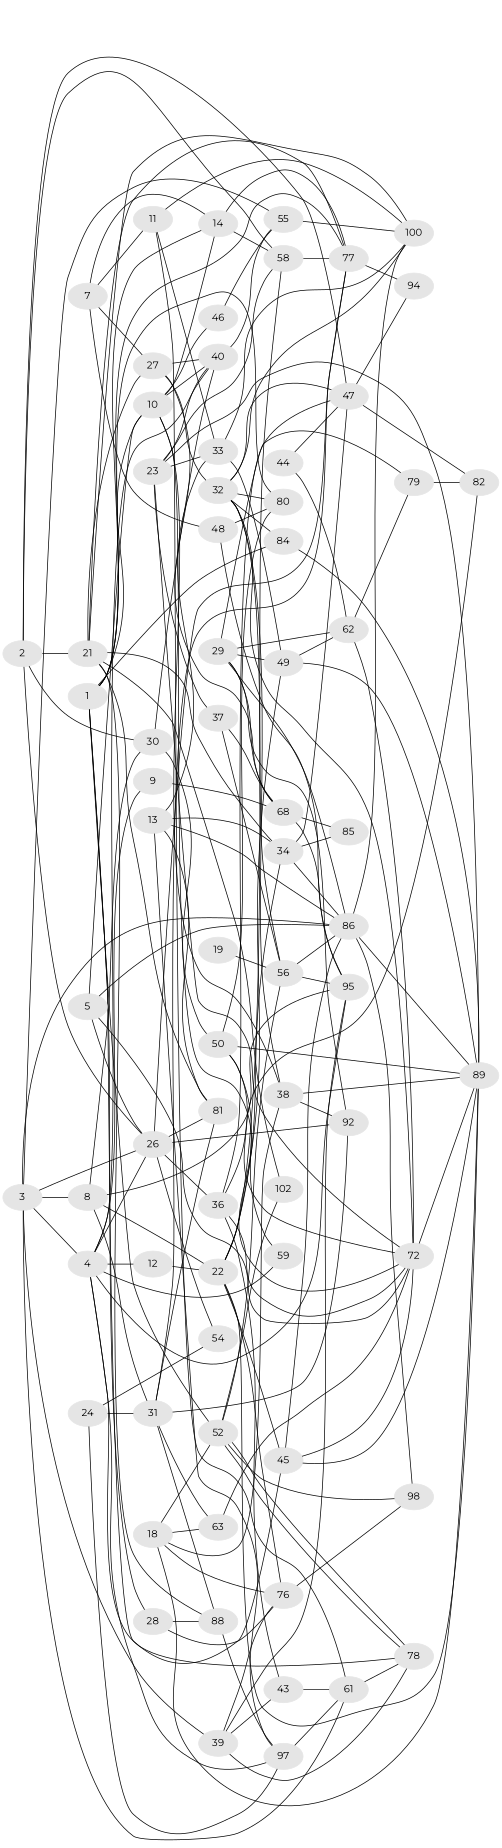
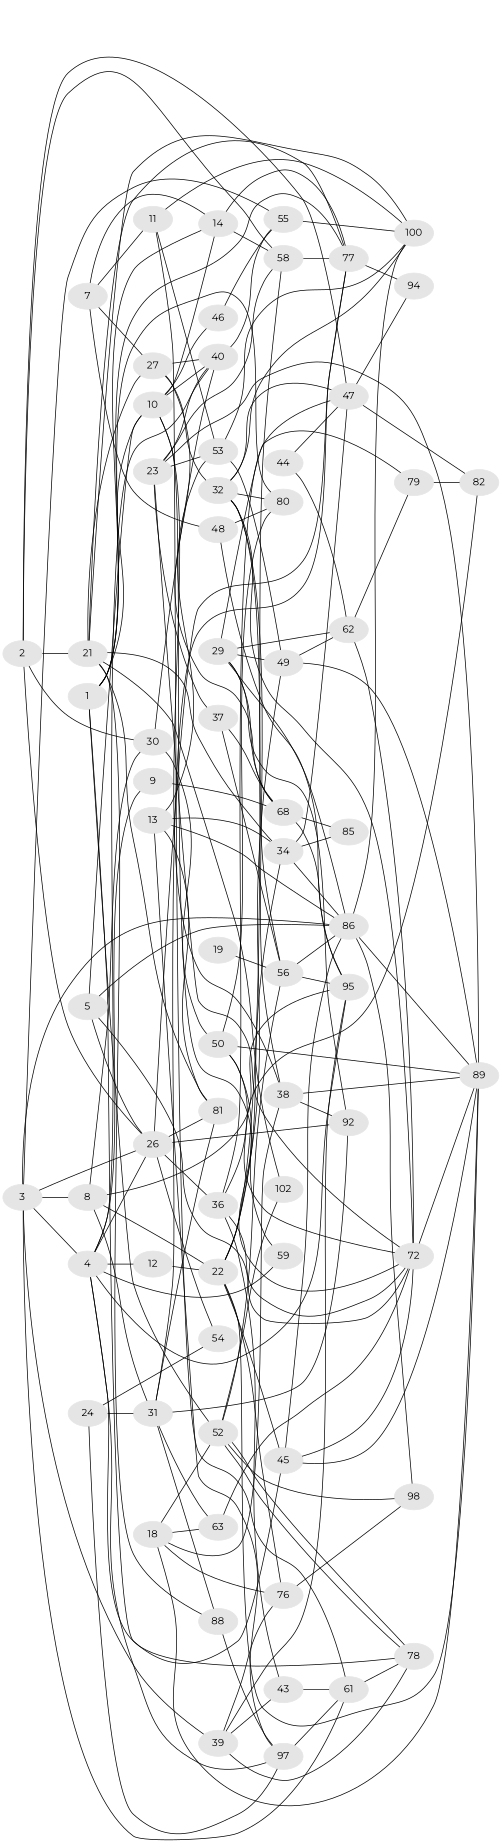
(218, 451) -> (218, 451)
(283, 541) -> none
(153, 1621) -> none
